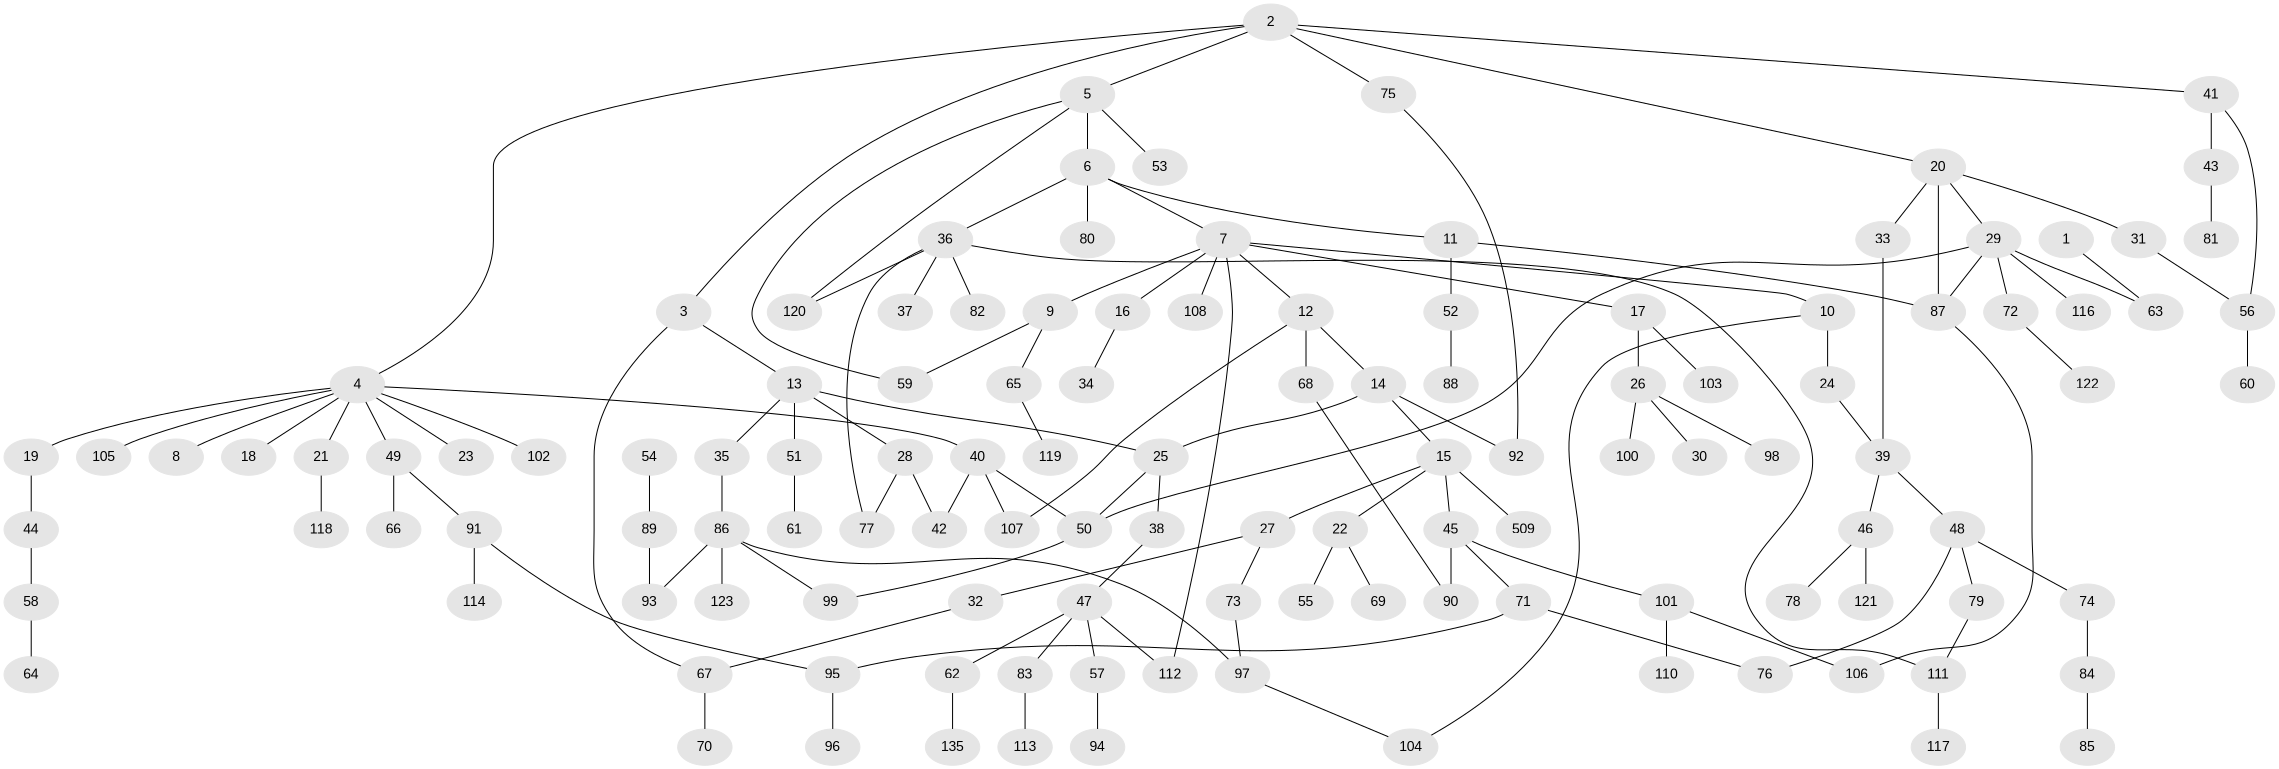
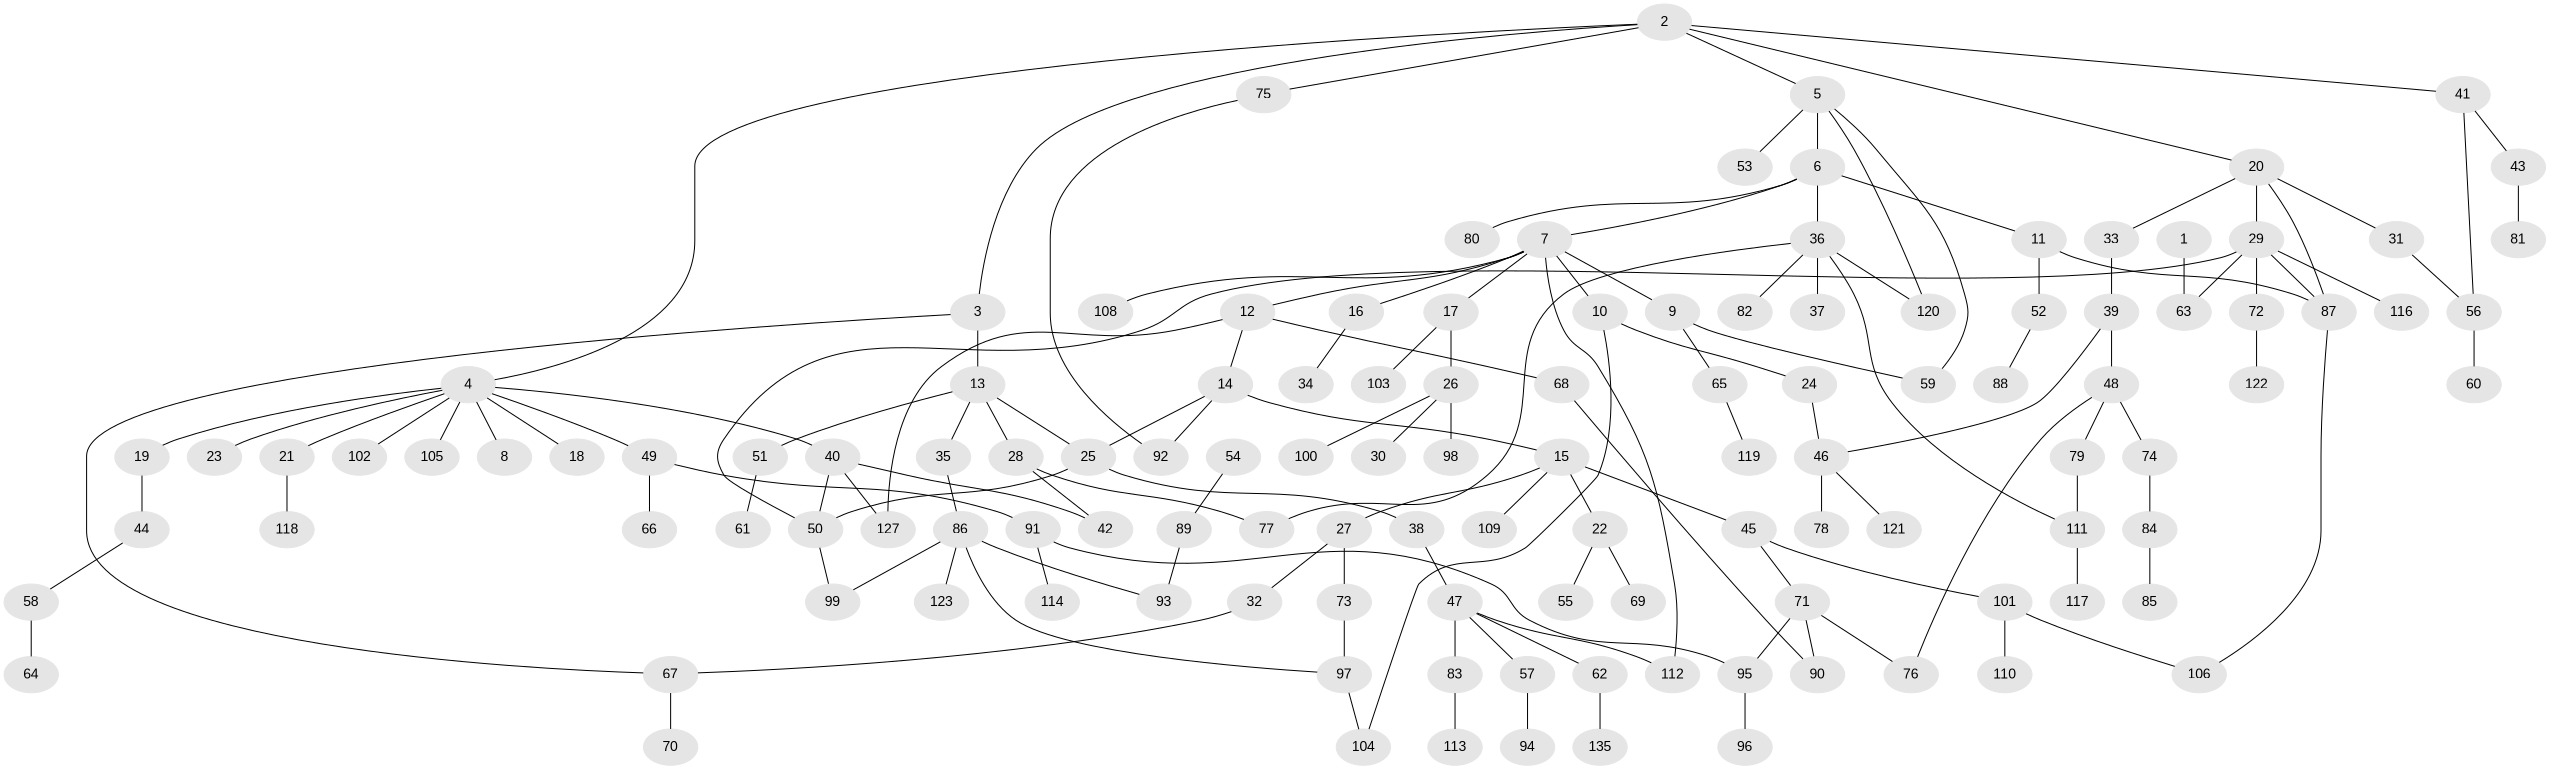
(1855, 421) -> (1816, 421)
(1012, 530) -> (888, 530)
(1524, 530) -> (1489, 530)
(1451, 566) -> (1810, 638)
